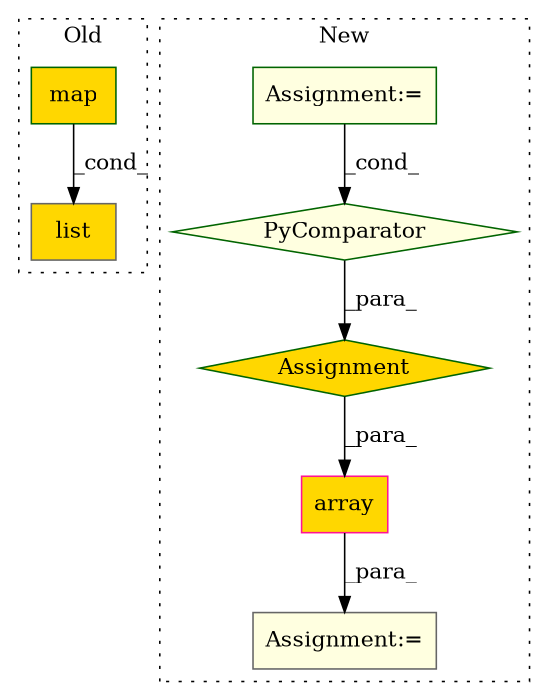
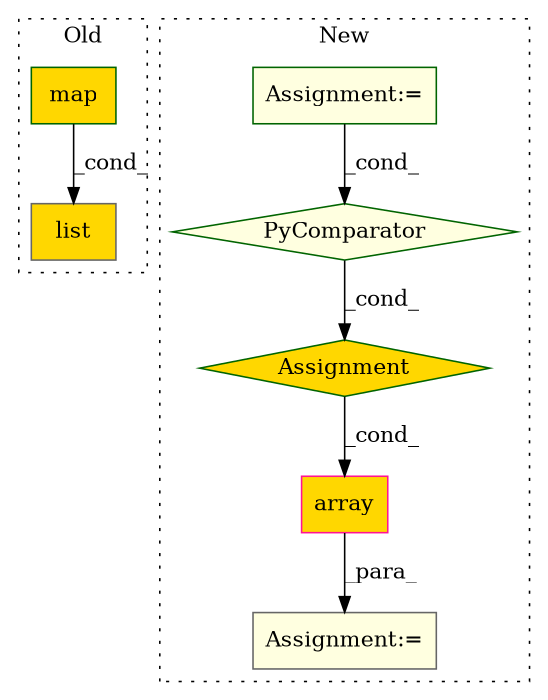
(381, 300) -> (382, 300)
(381, 436) -> (382, 436)
